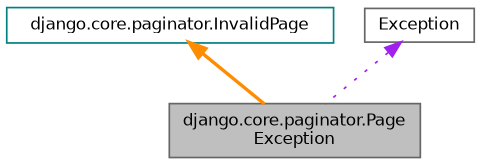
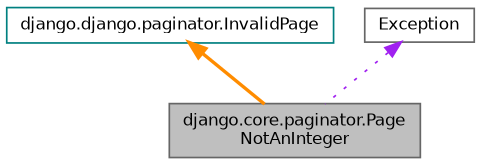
(170, 25) -> (170, 25)
(295, 131) -> (295, 131)
